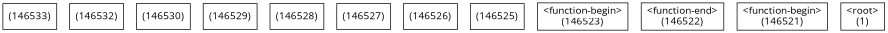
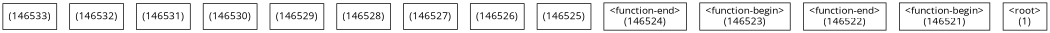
none -> (163, 17)
none -> (645, 17)
